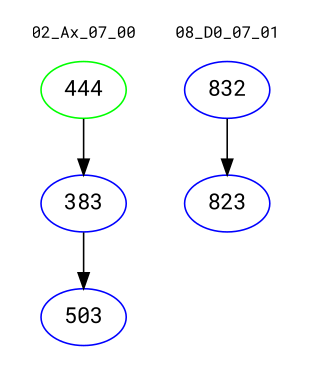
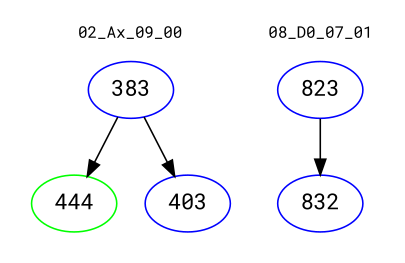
(84, 34) -> (131, 34)
(84, 139) -> (106, 140)
(227, 139) -> (320, 139)
(84, 317) -> (188, 204)
